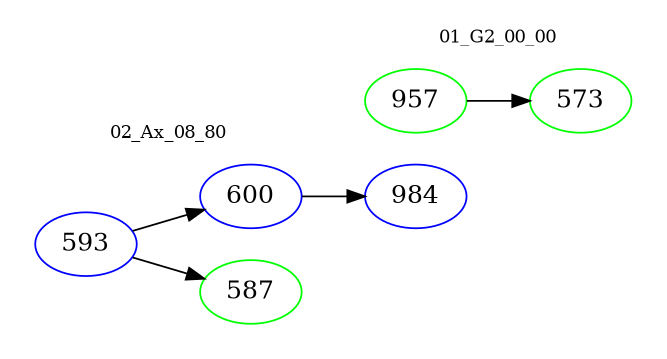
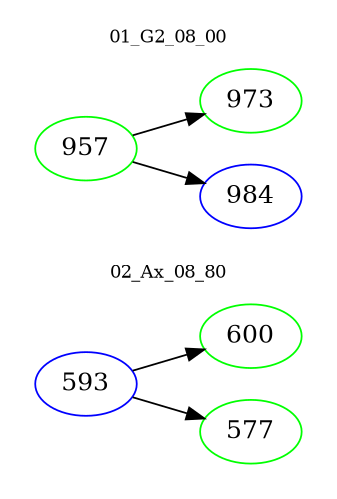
(498, 38) -> (168, 38)
(581, 101) -> (251, 101)
(251, 196) -> (251, 336)
(327, 196) -> (160, 170)
(251, 292) -> (251, 432)
